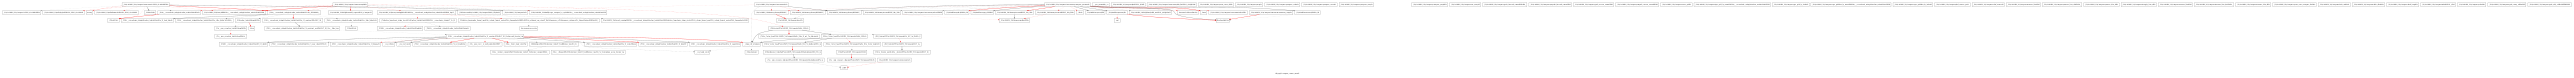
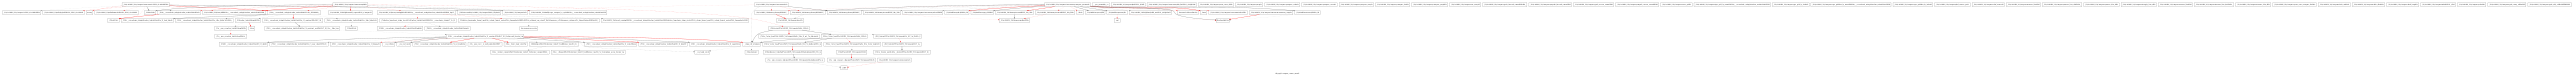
none -> (1393, 5)
none -> (227, 6)
(1171, 18) -> (1171, 18)
